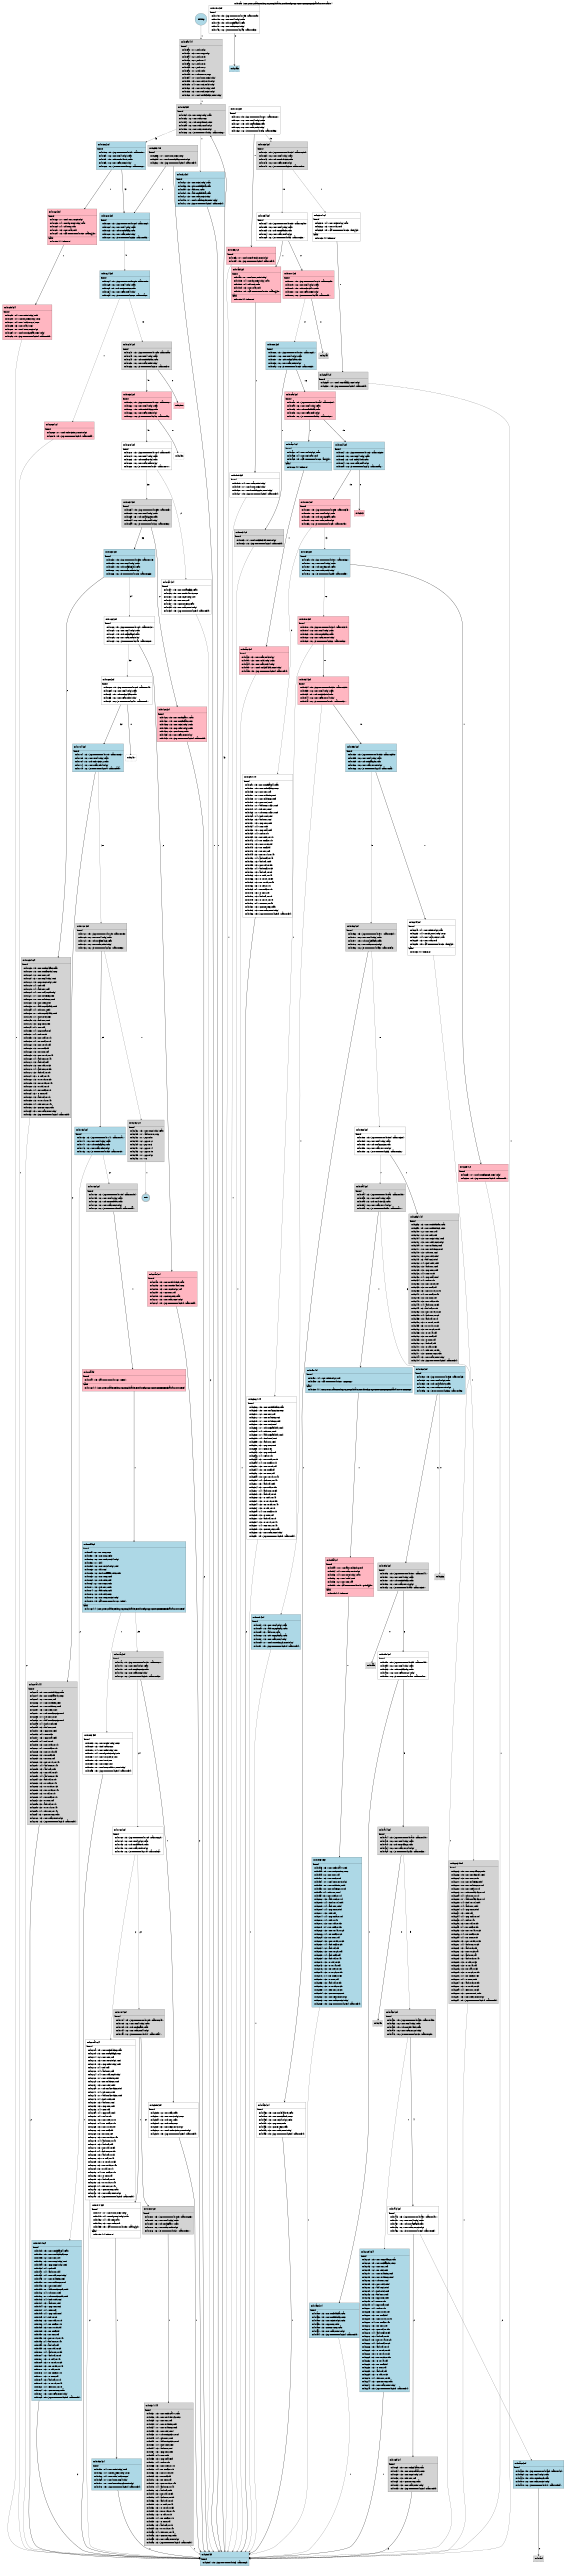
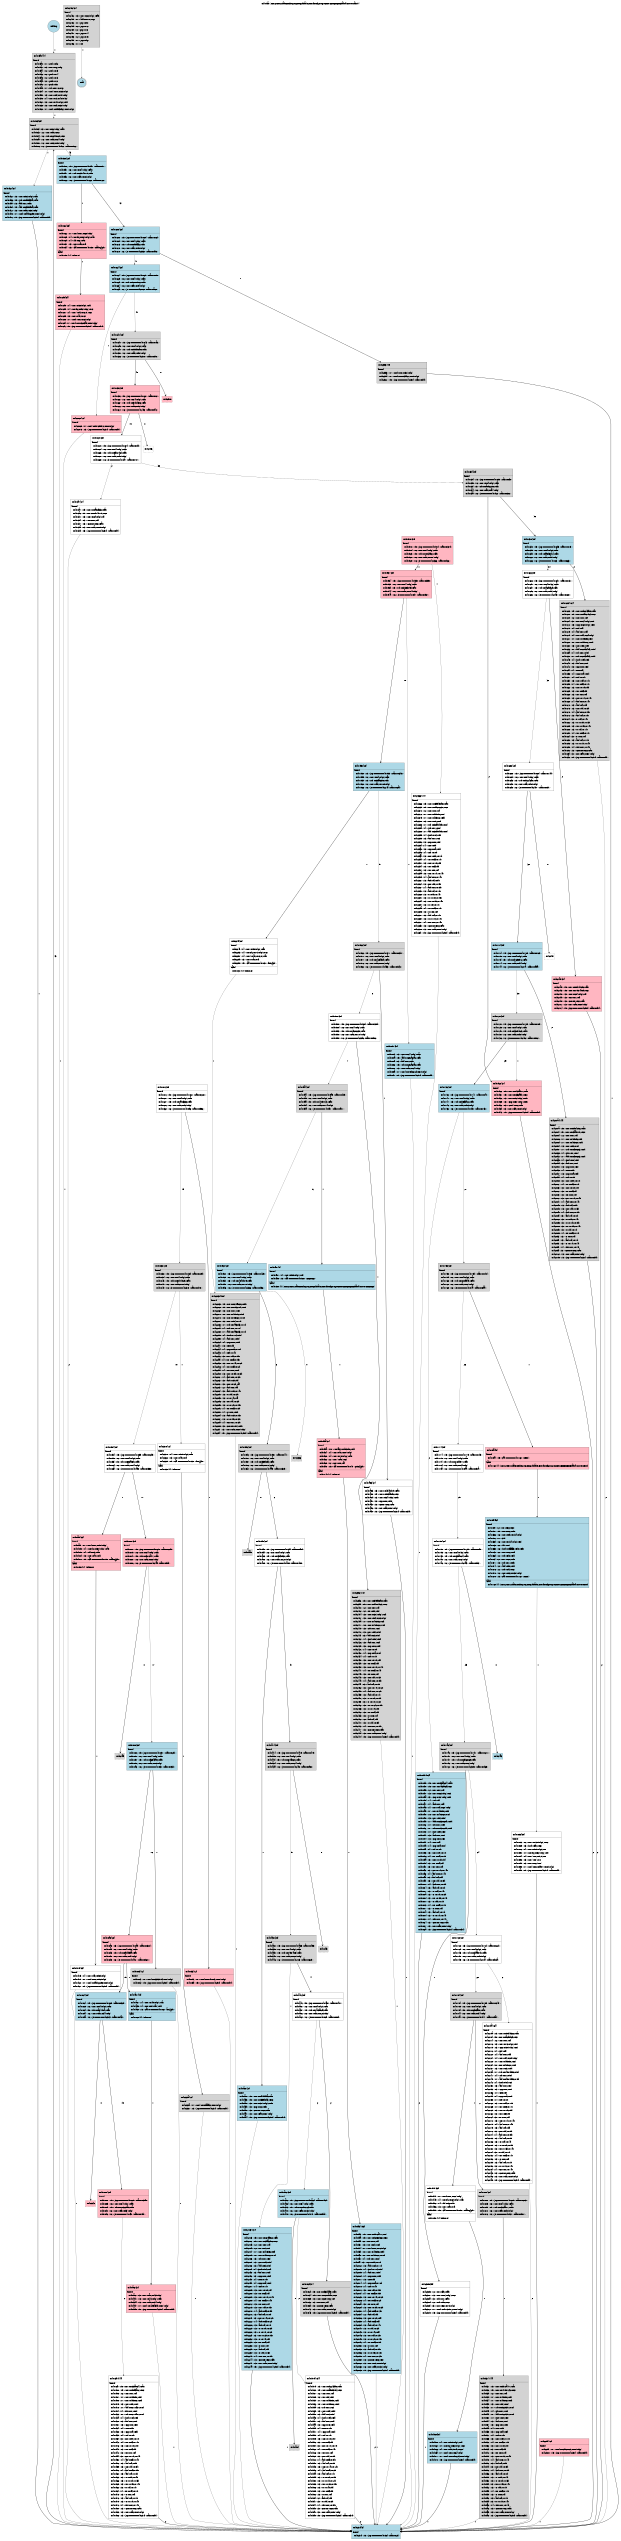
(150, 189) -> (270, 307)
(325, 563) -> none
(123, 1035) -> (517, 1061)
(146, 1198) -> (82, 83)
none -> (458, 1458)
(136, 1631) -> (461, 1654)
none -> (330, 2447)
